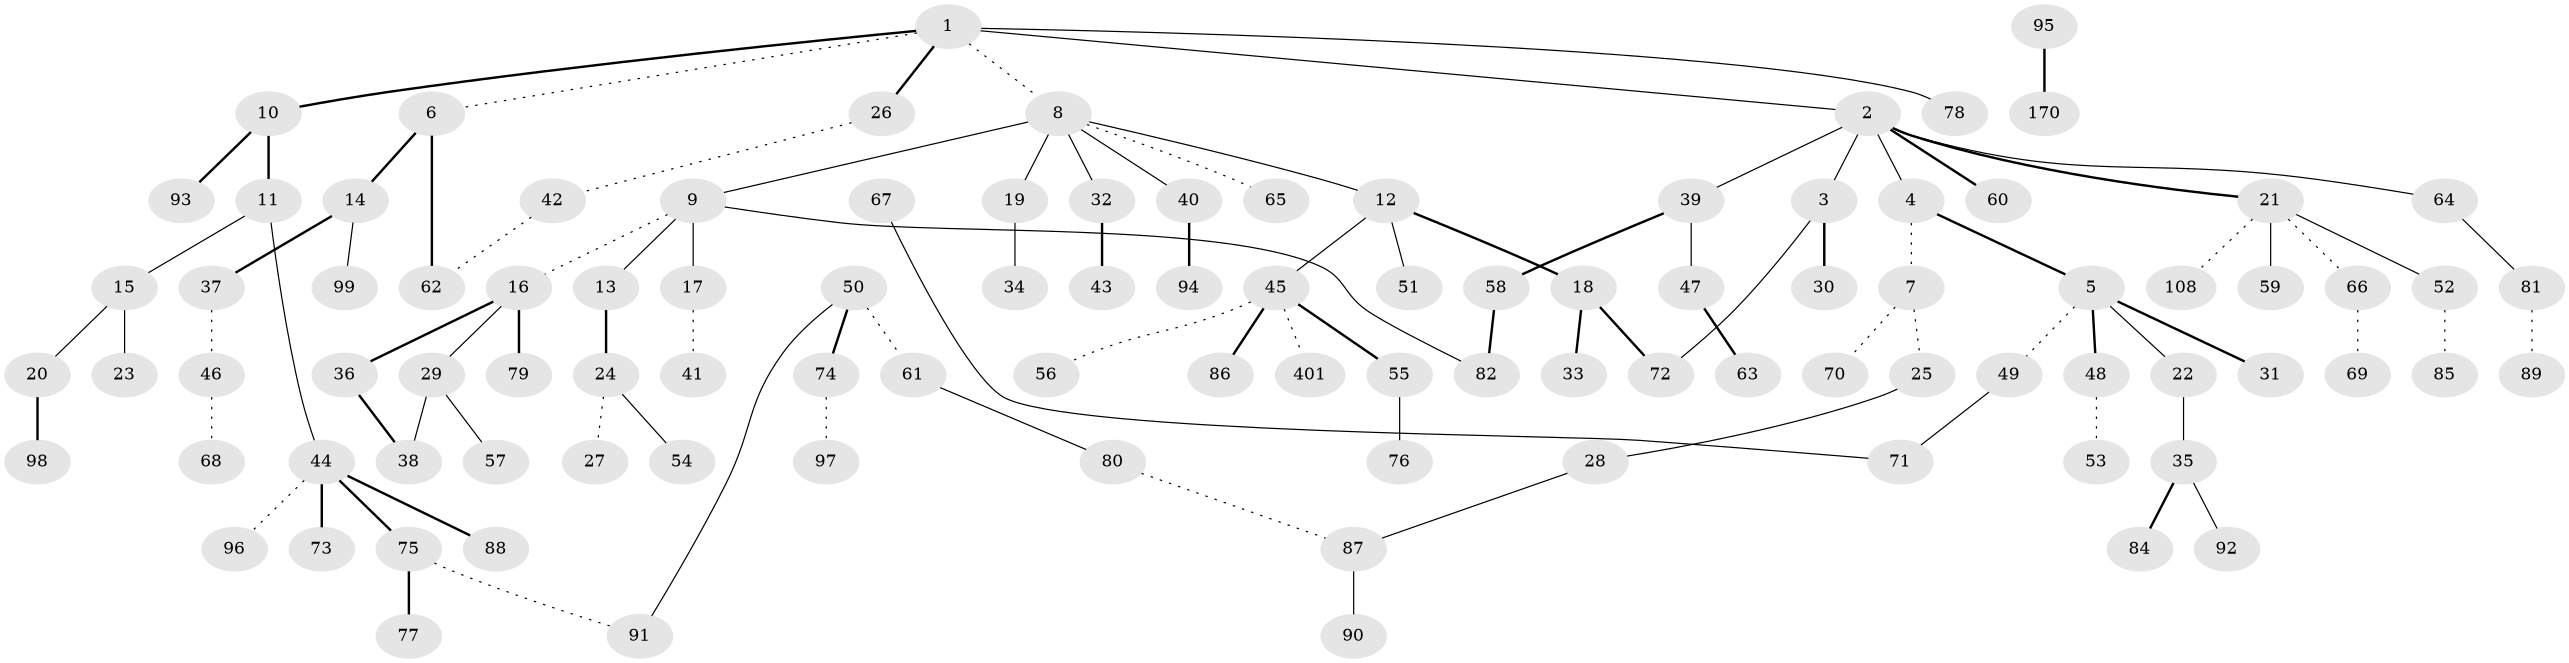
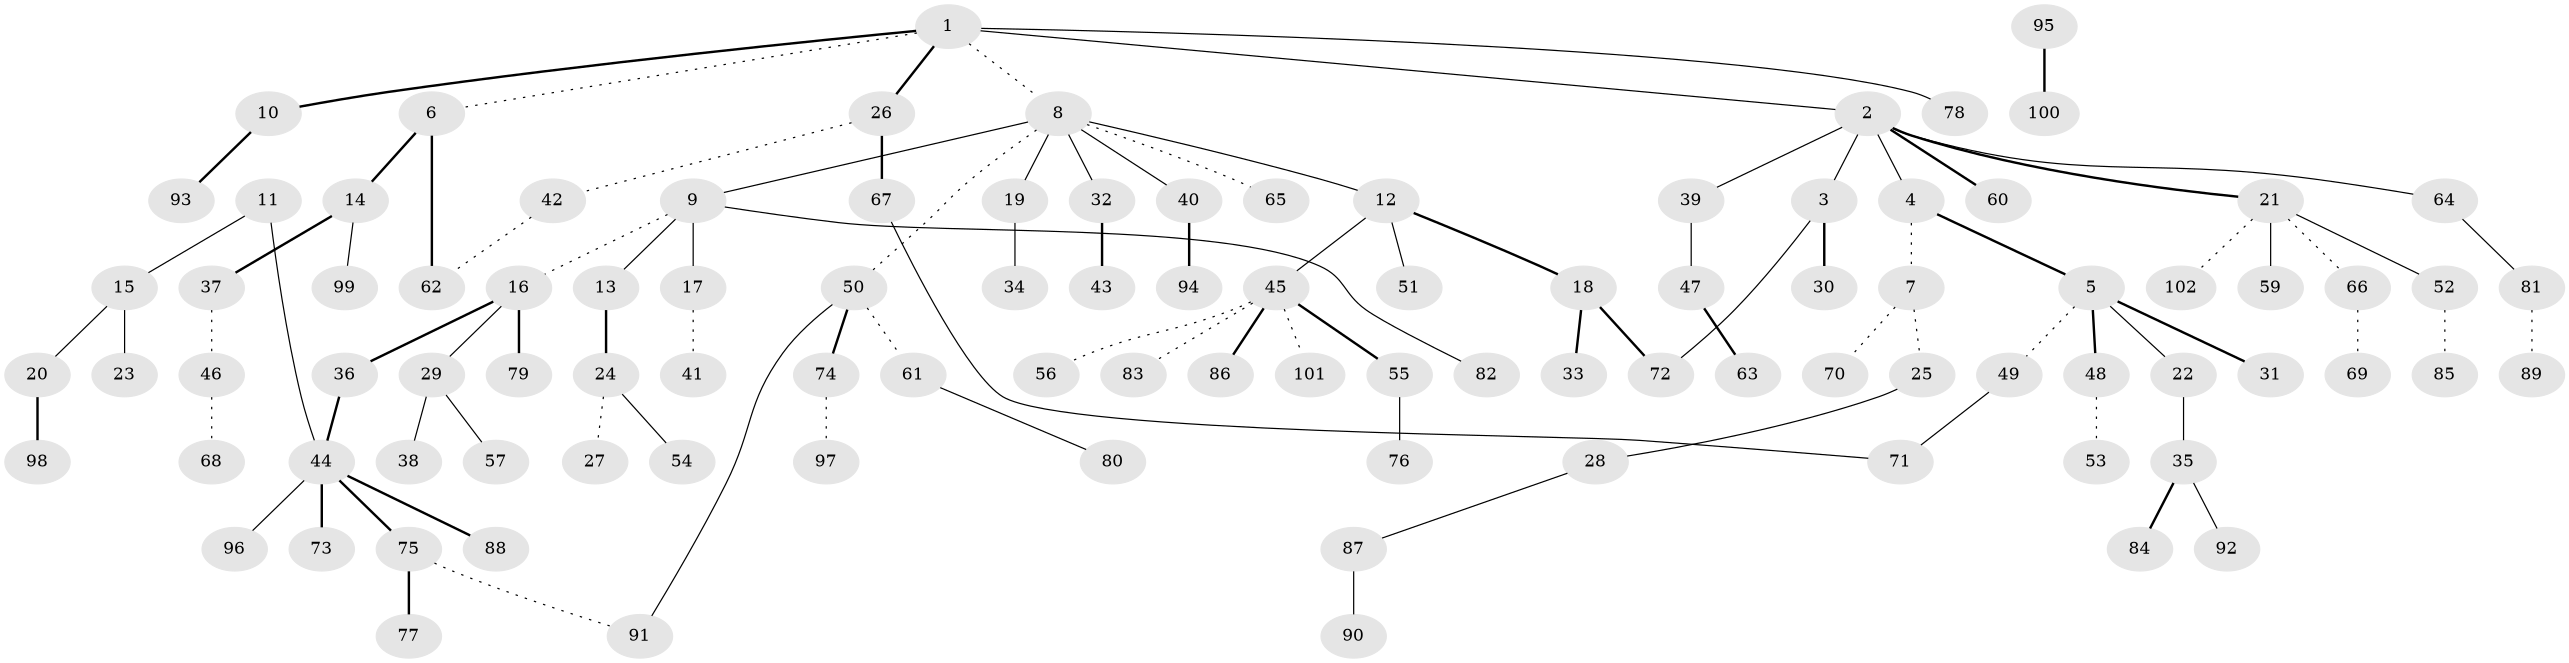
(2044, 114) -> (2044, 114)
(269, 157) -> none
none -> (882, 164)
none -> (952, 197)
(1496, 288) -> none
(2181, 288) -> (2181, 288)
none -> (1134, 375)
(1310, 375) -> (1310, 375)
(377, 419) -> (333, 419)
(278, 506) -> (278, 506)
(1233, 506) -> none
